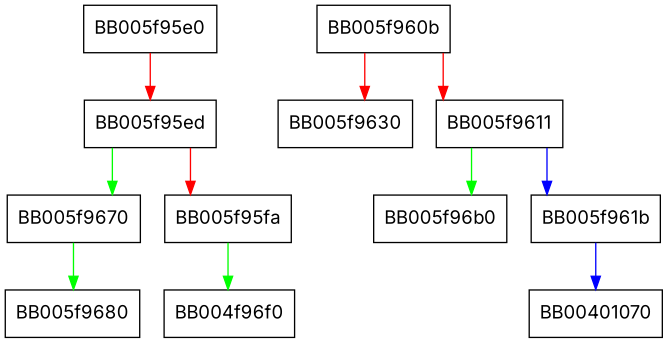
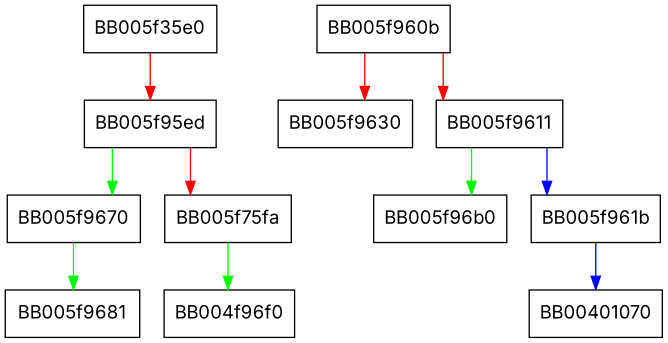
(150, 29) -> (150, 29)
(228, 219) -> (228, 219)
(72, 314) -> (72, 314)
